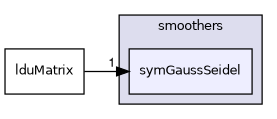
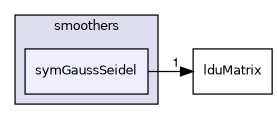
(100, 71) -> (166, 71)
